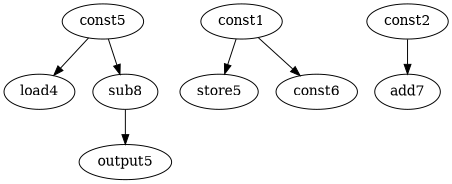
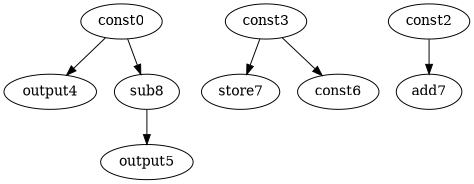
(103, 21) -> (122, 21)
(242, 21) -> (266, 21)
(39, 92) -> (50, 92)
(219, 92) -> (241, 92)
